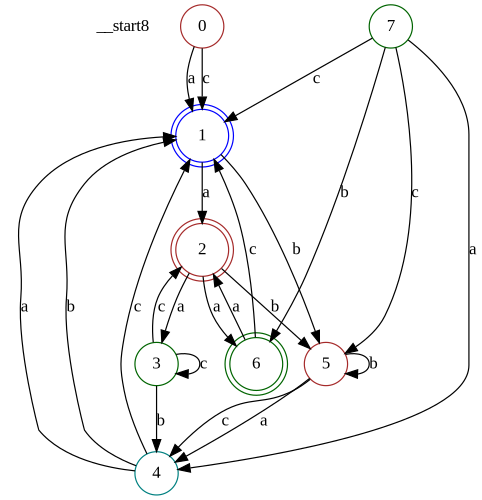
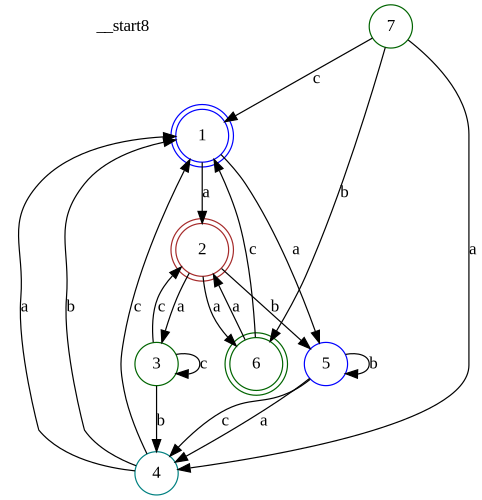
(202, 26) -> none
(411, 204) -> none
(297, 250) -> (297, 250)
(326, 364) -> (326, 364)
